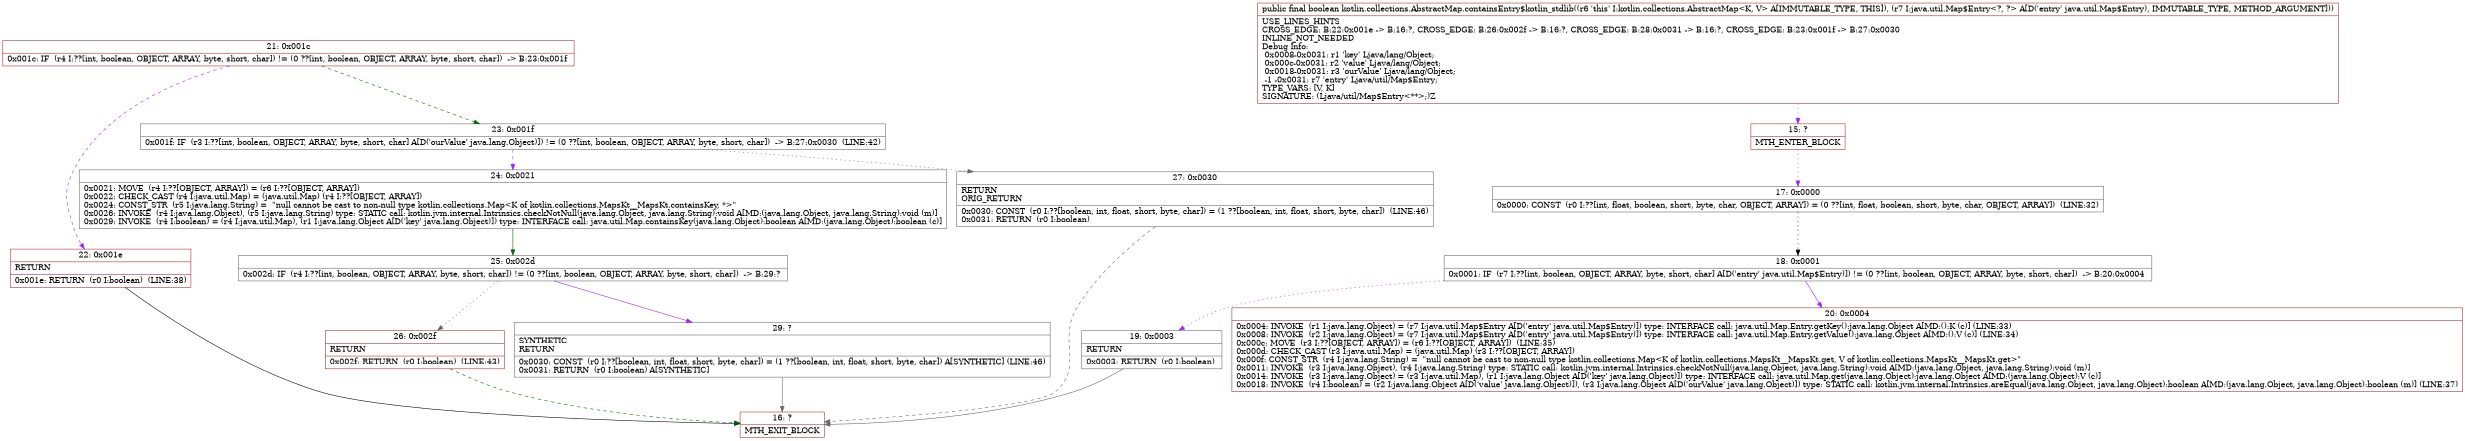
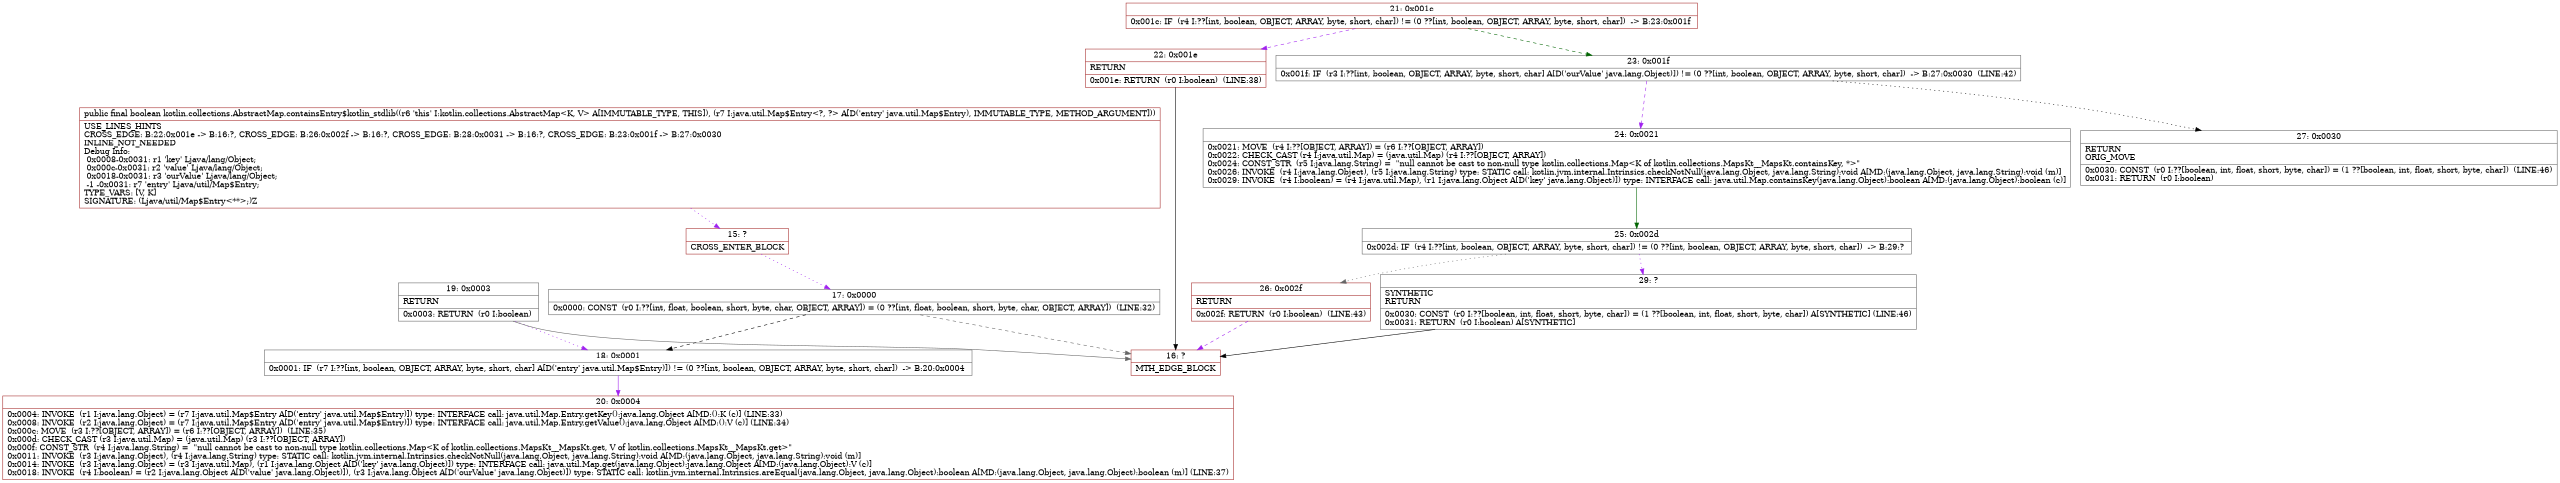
(1798, 143) -> (737, 247)
(836, 159) -> (2015, 99)
(992, 199) -> (2110, 158)
(1798, 231) -> (739, 332)
(1311, 292) -> (549, 334)
(620, 301) -> (1641, 262)
(782, 392) -> (1330, 343)
(1054, 393) -> (1023, 334)
(590, 409) -> (1225, 334)
(782, 431) -> (1176, 369)
